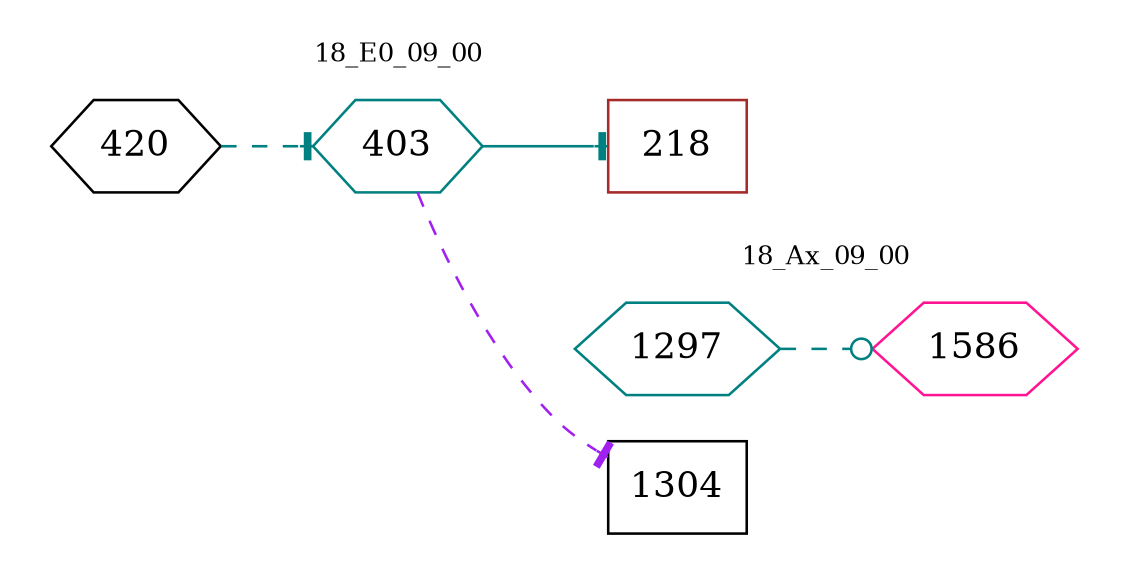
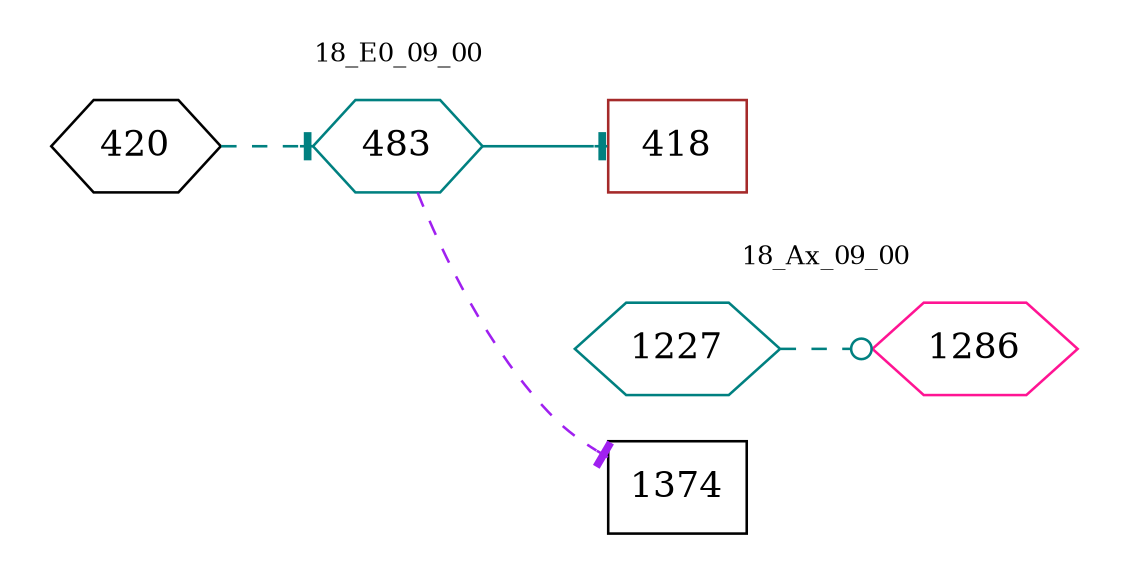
(398, 146) -> (398, 146)
(677, 146) -> (677, 146)
(677, 349) -> (677, 349)
(975, 349) -> (975, 349)
(677, 487) -> (677, 487)
